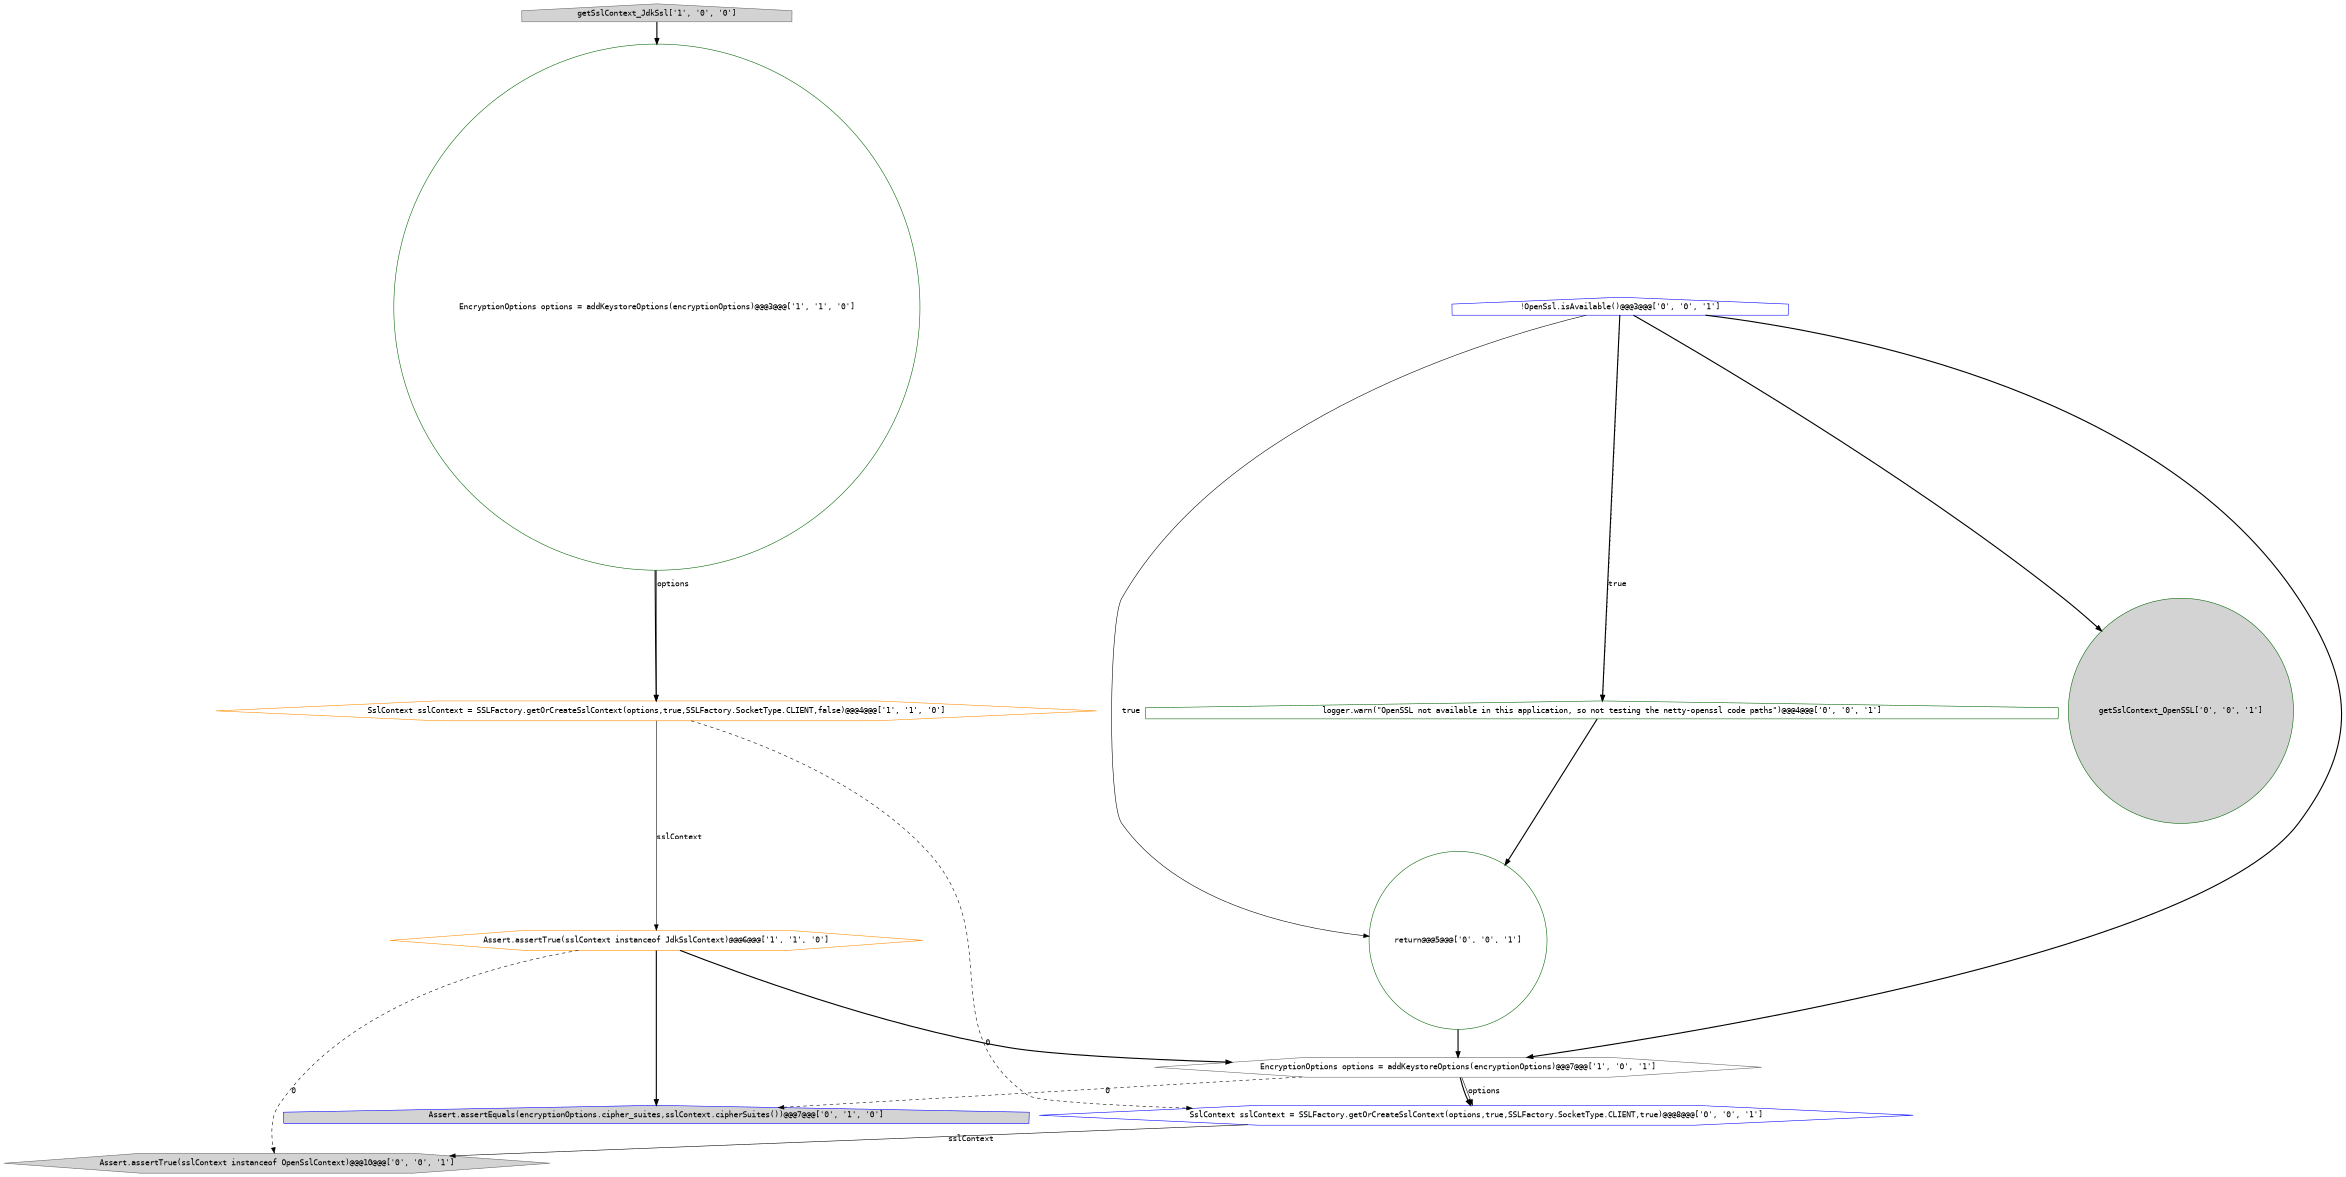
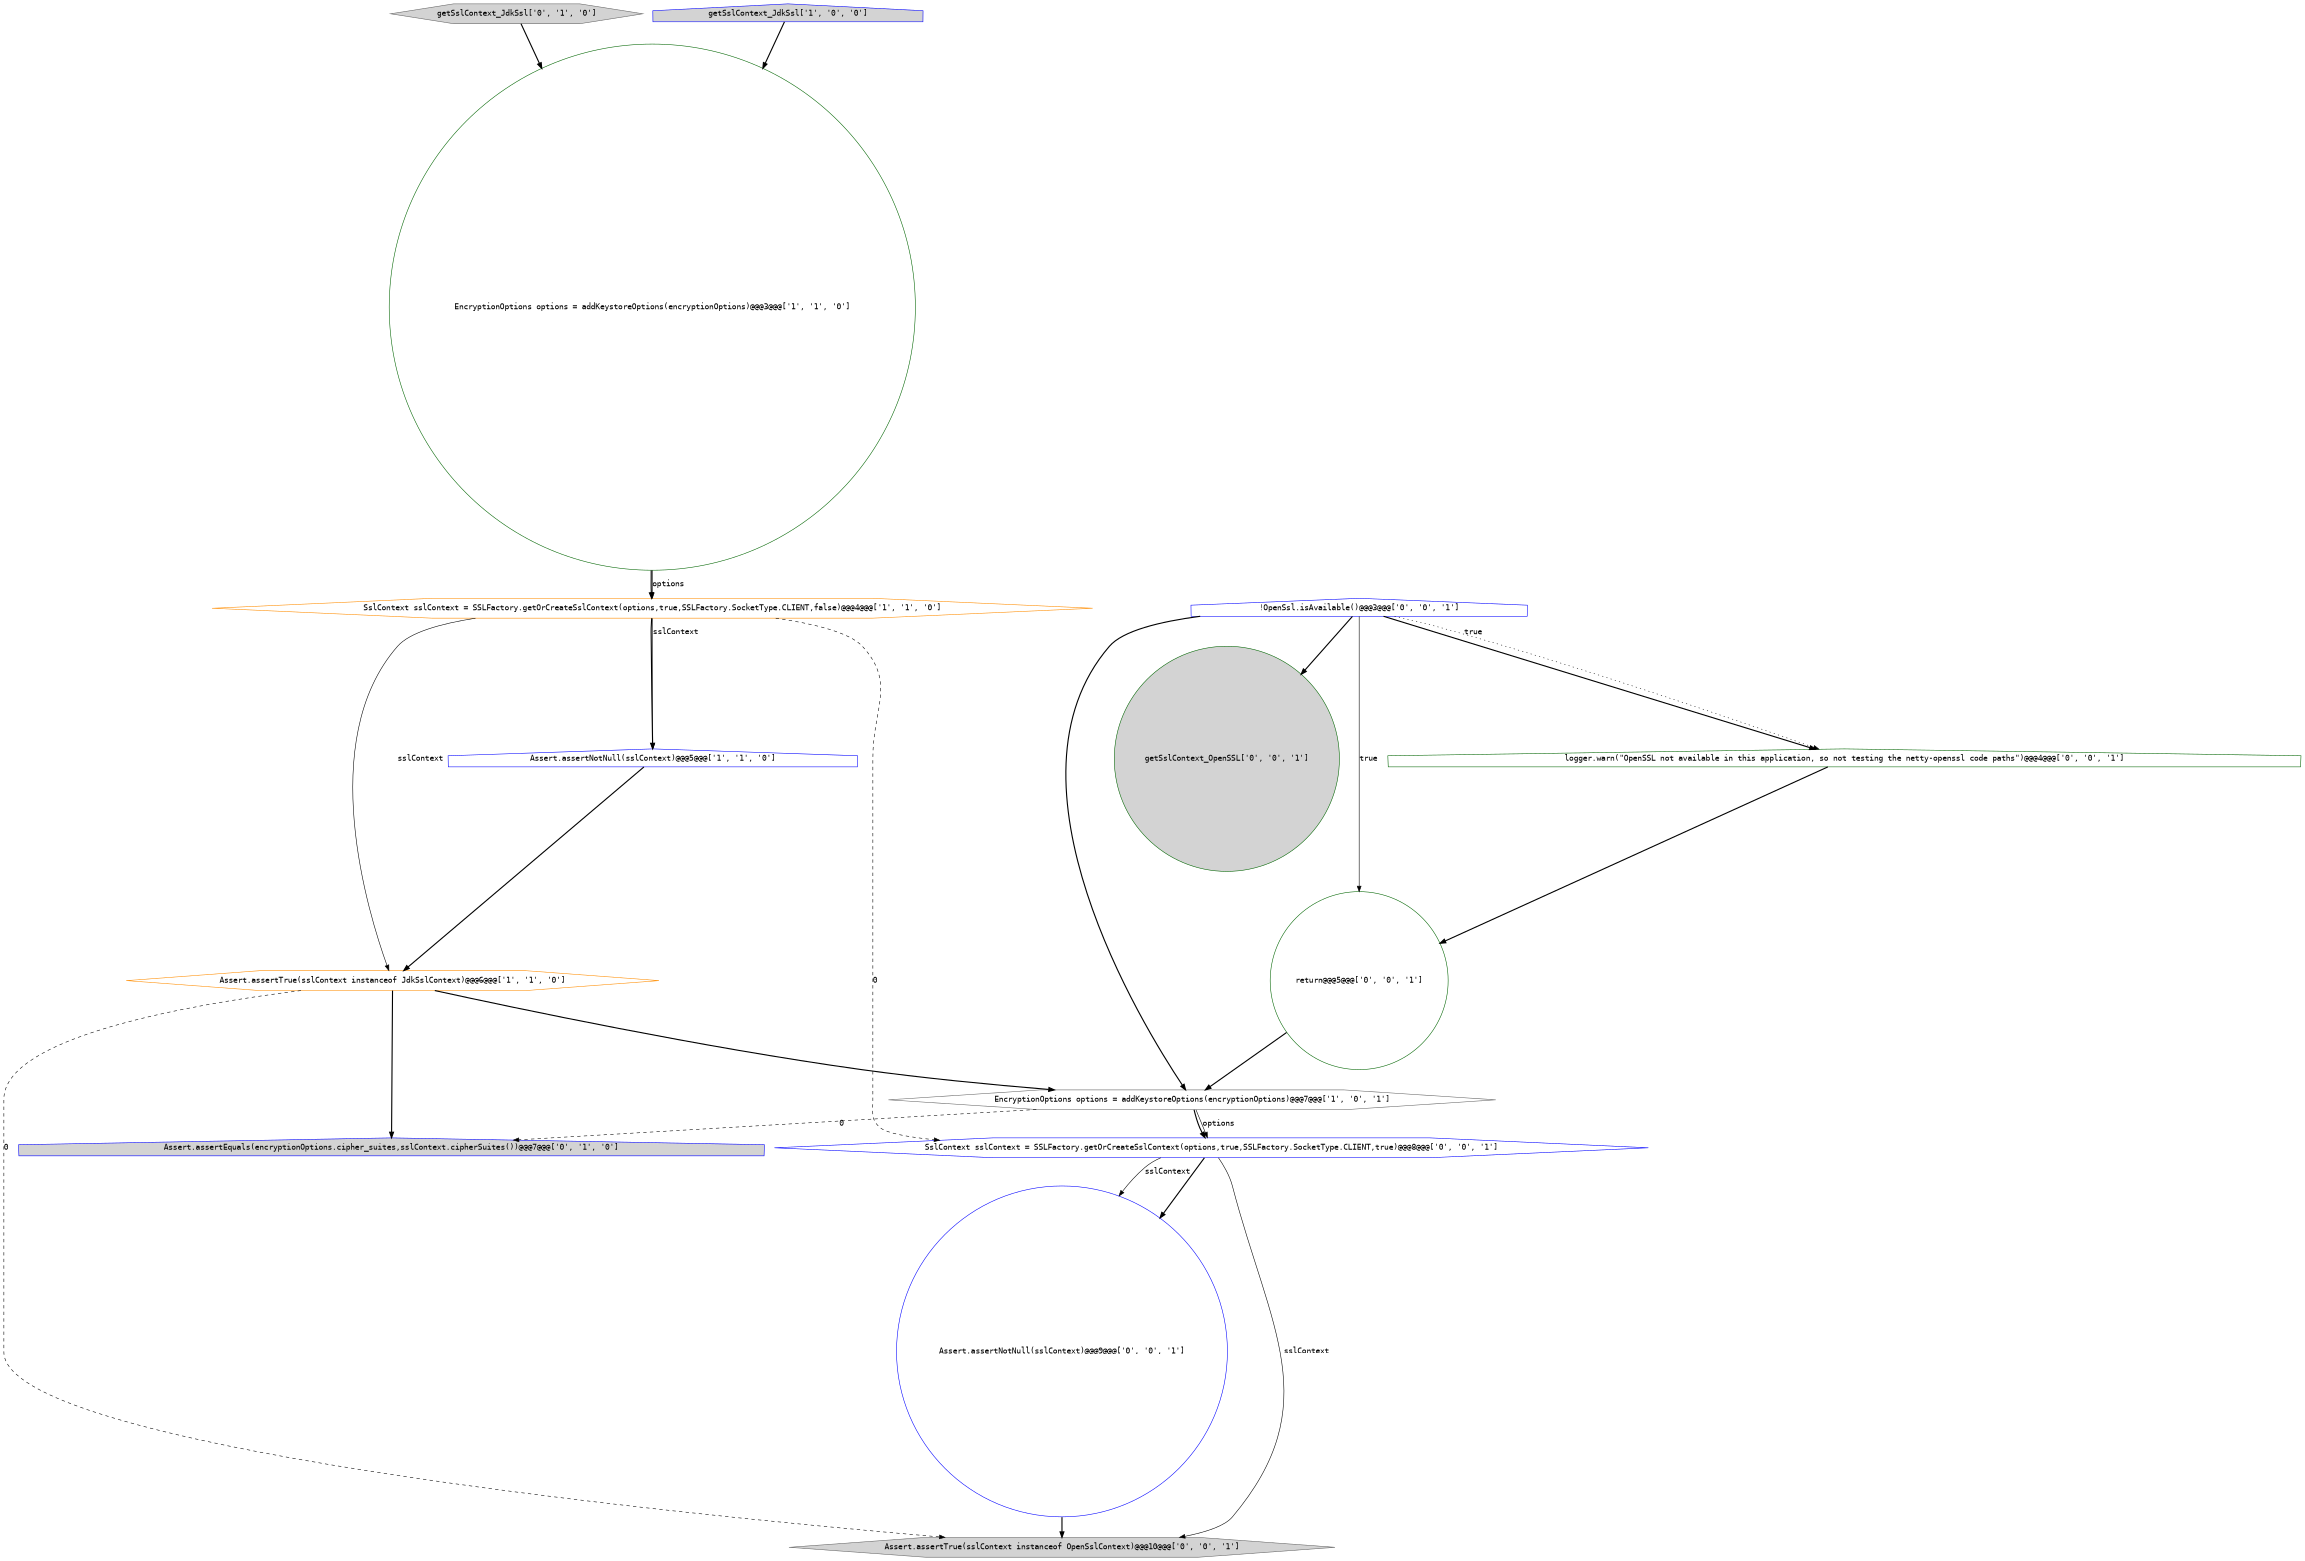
none -> (517, 14)
(657, 14) -> (788, 14)
none -> (653, 759)
none -> (1062, 1351)
